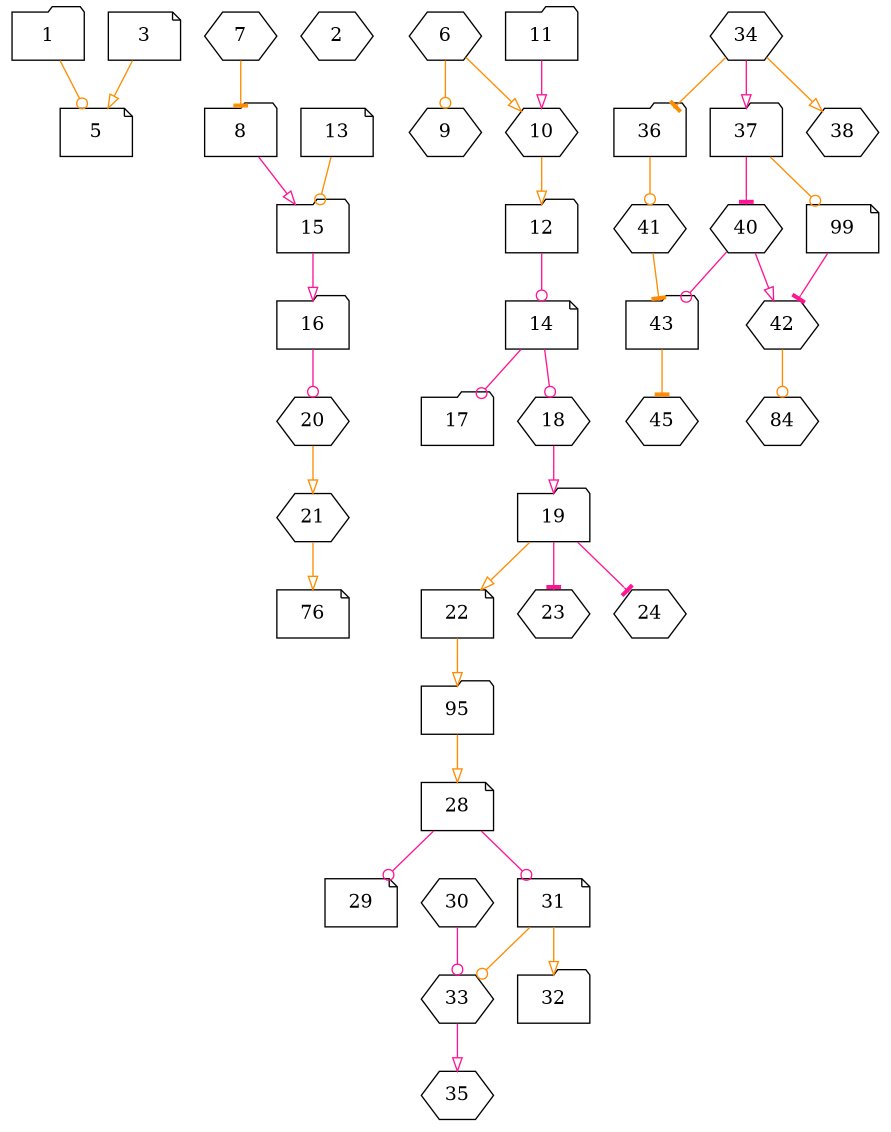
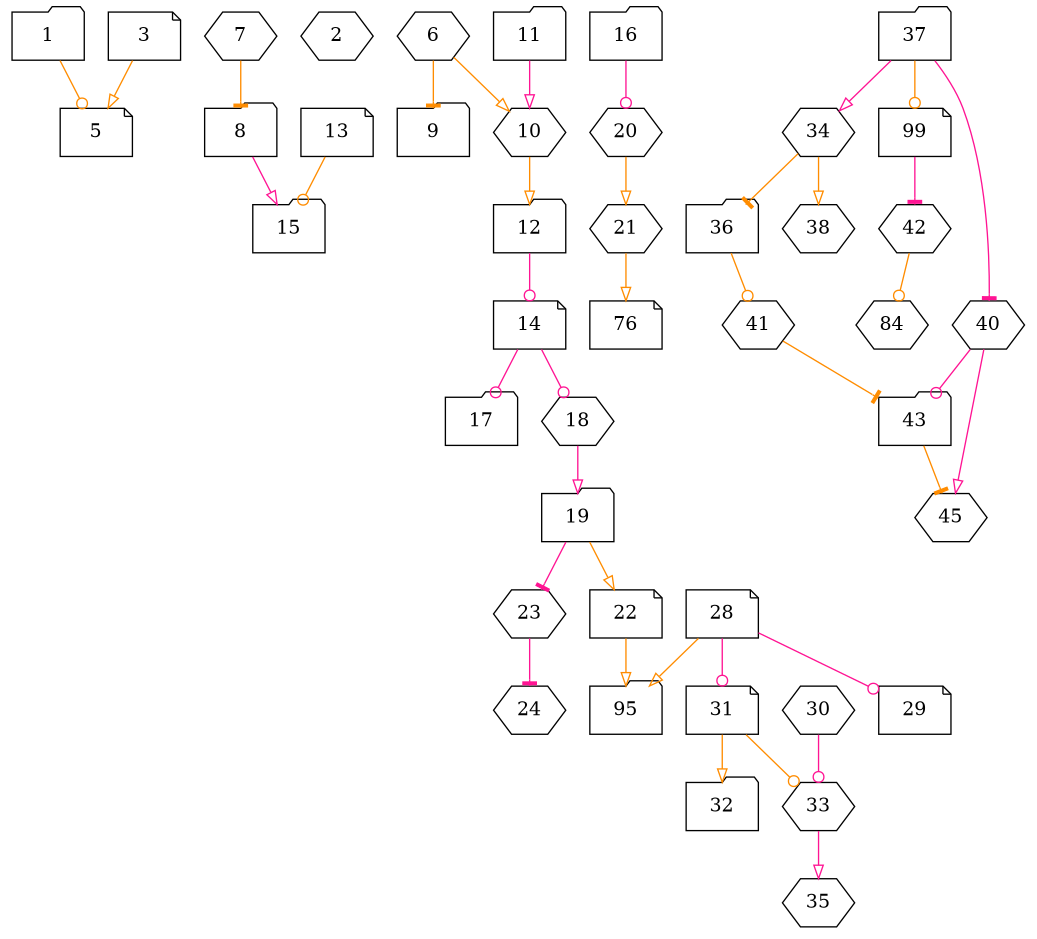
(746, 78) -> (870, 81)
(445, 79) -> (433, 81)
(445, 132) -> (433, 132)
(313, 270) -> none
(762, 271) -> (971, 415)
(601, 565) -> (530, 659)
(457, 752) -> (679, 657)
